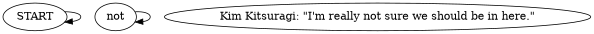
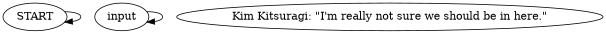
(116, 17) -> (122, 17)
